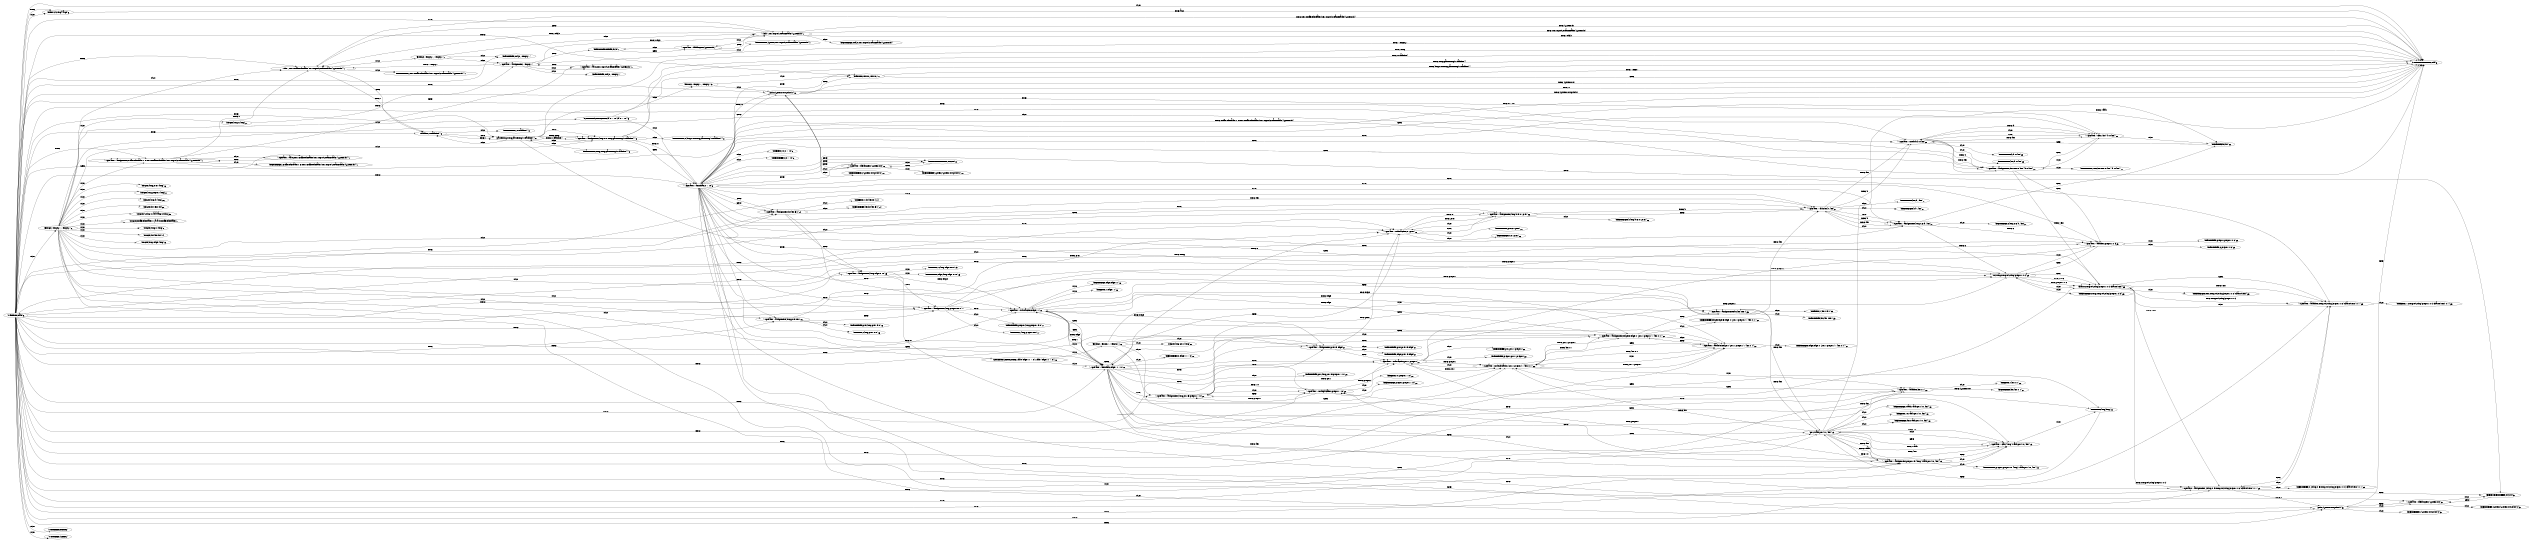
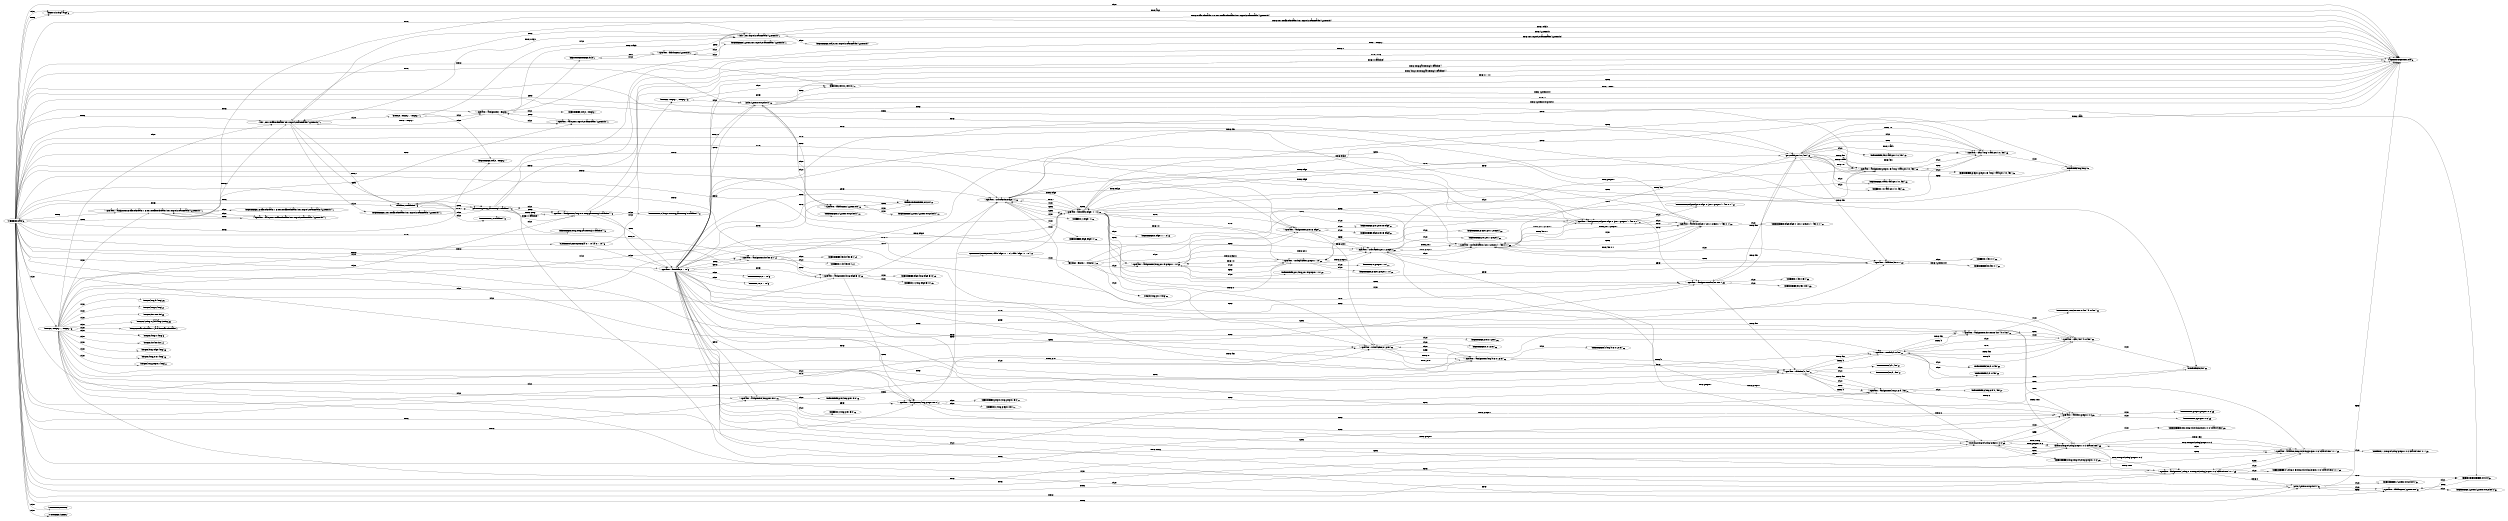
none -> (1374, 49)
(385, 104) -> (199, 110)
(1180, 381) -> (1156, 226)
